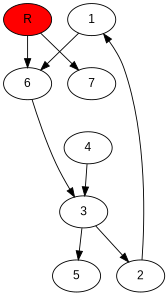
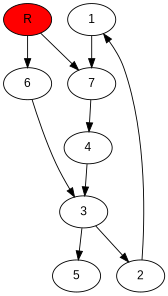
(64, 48) -> (92, 47)
none -> (90, 111)
